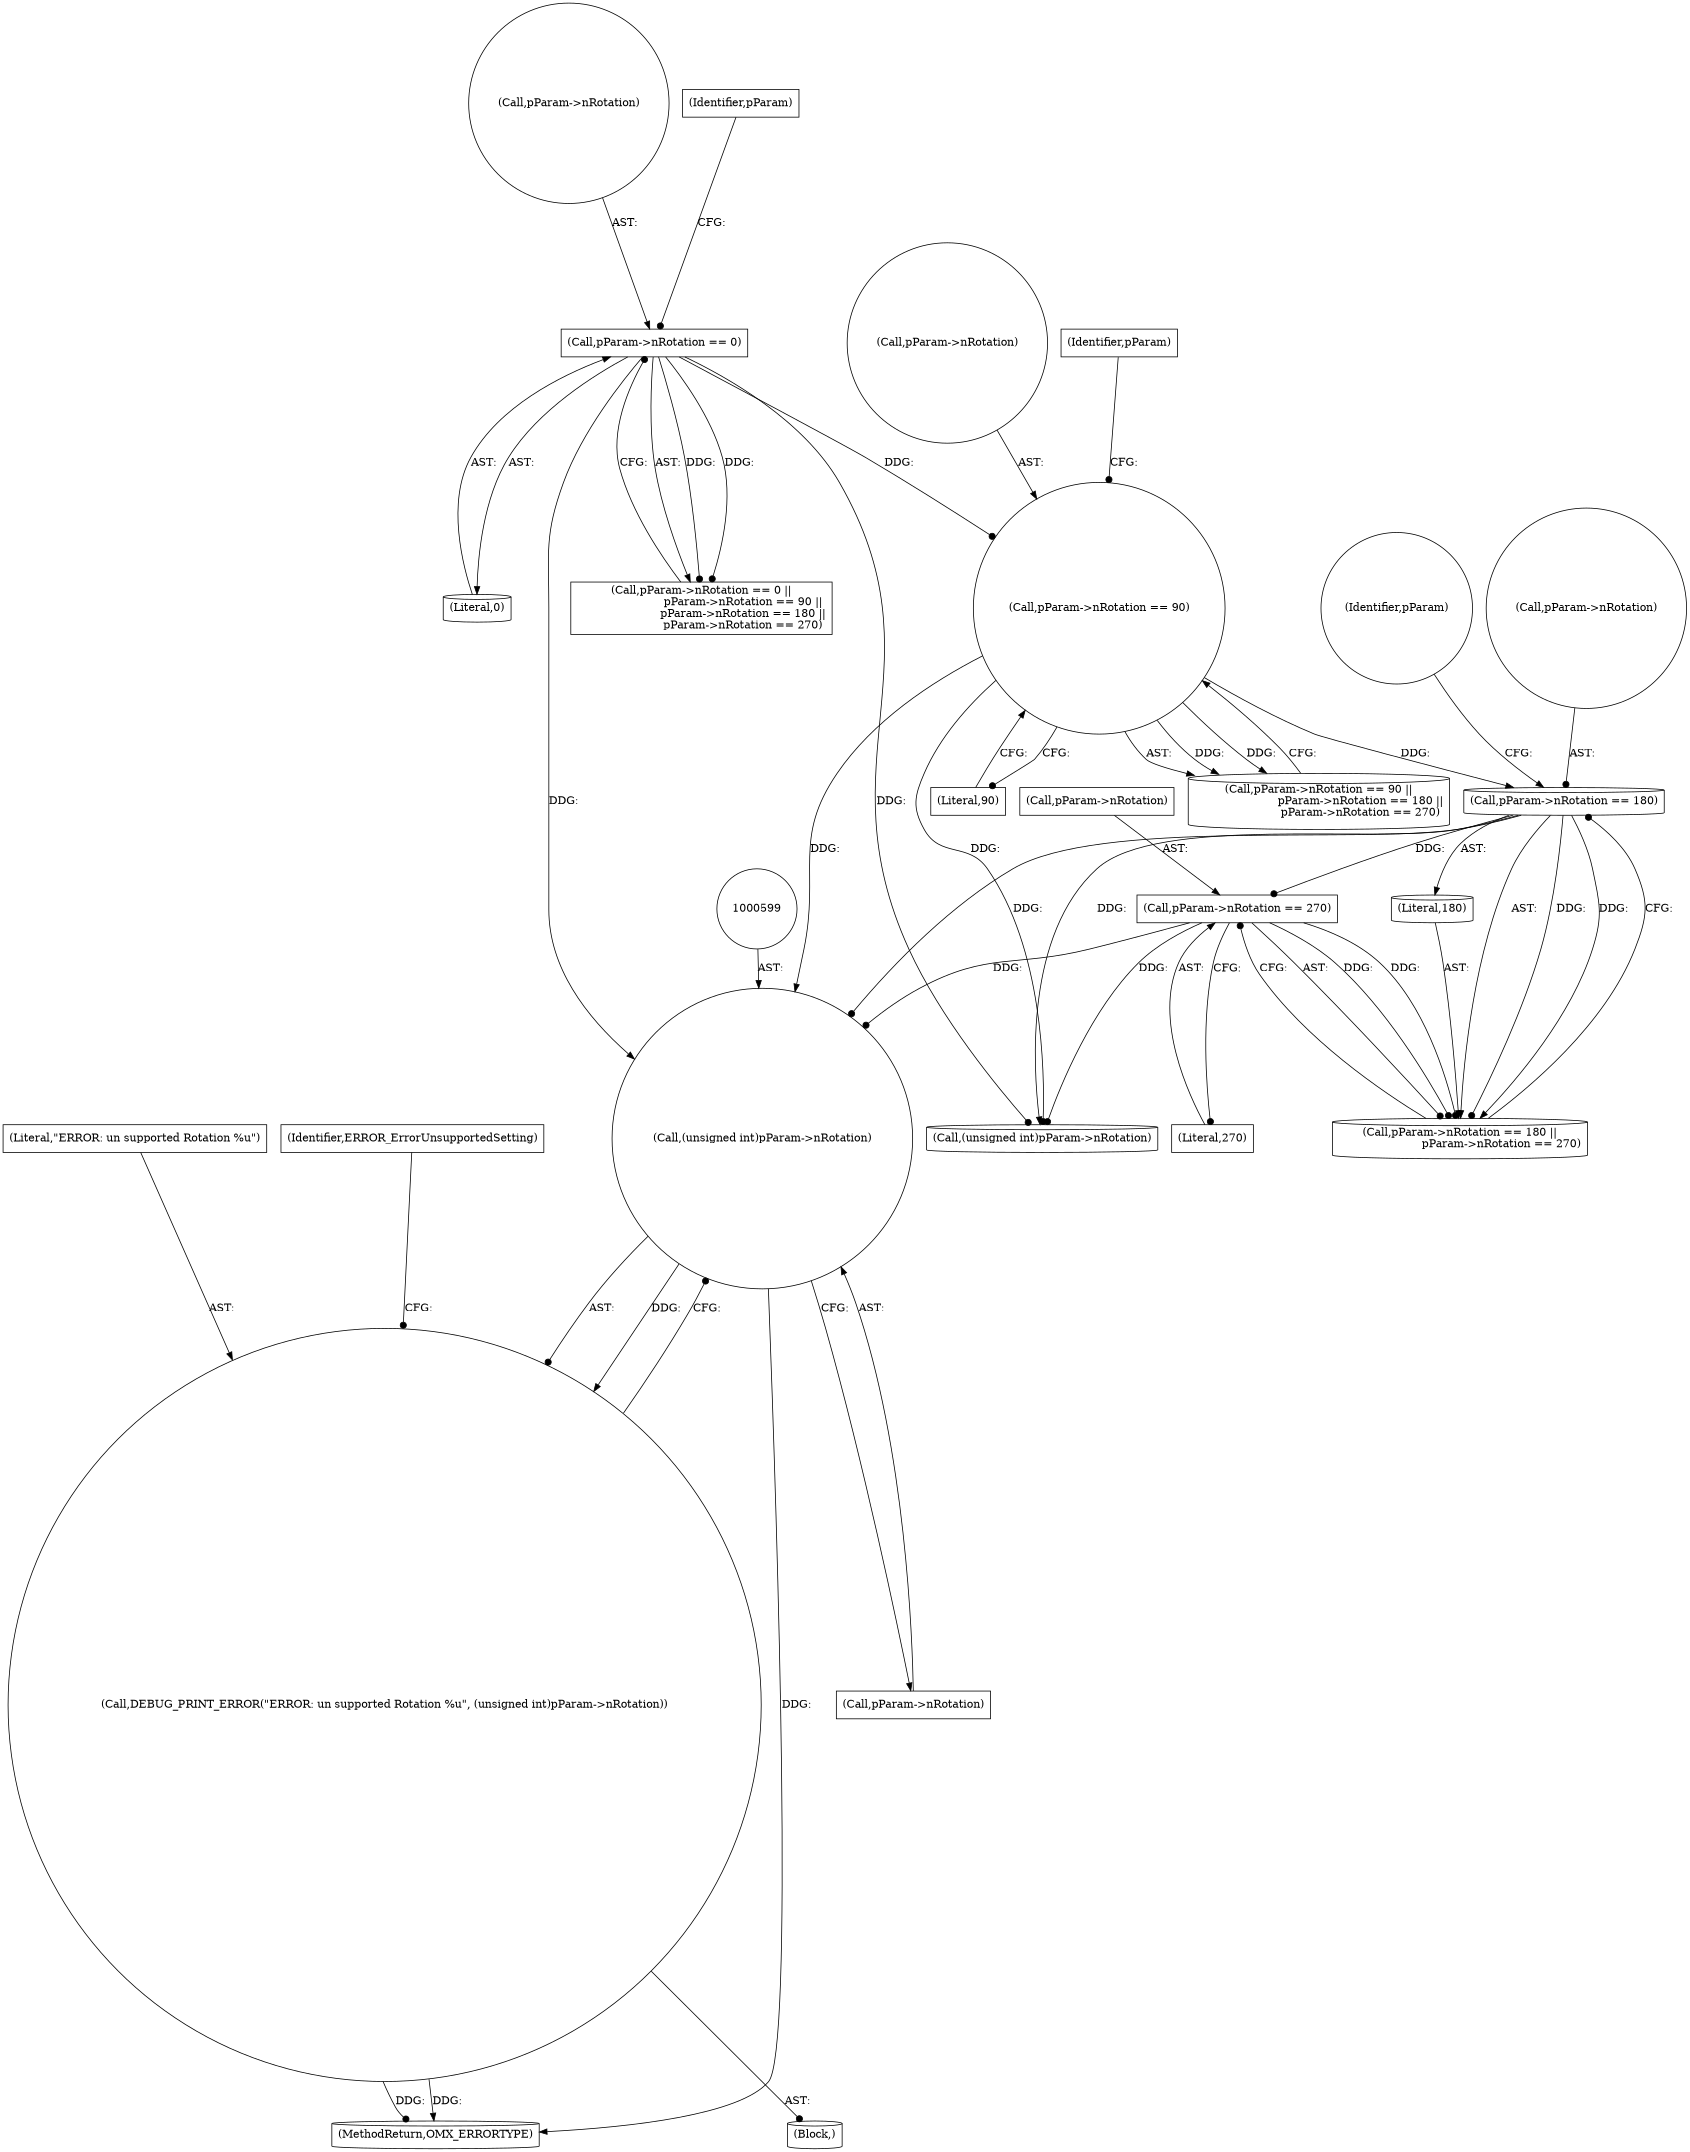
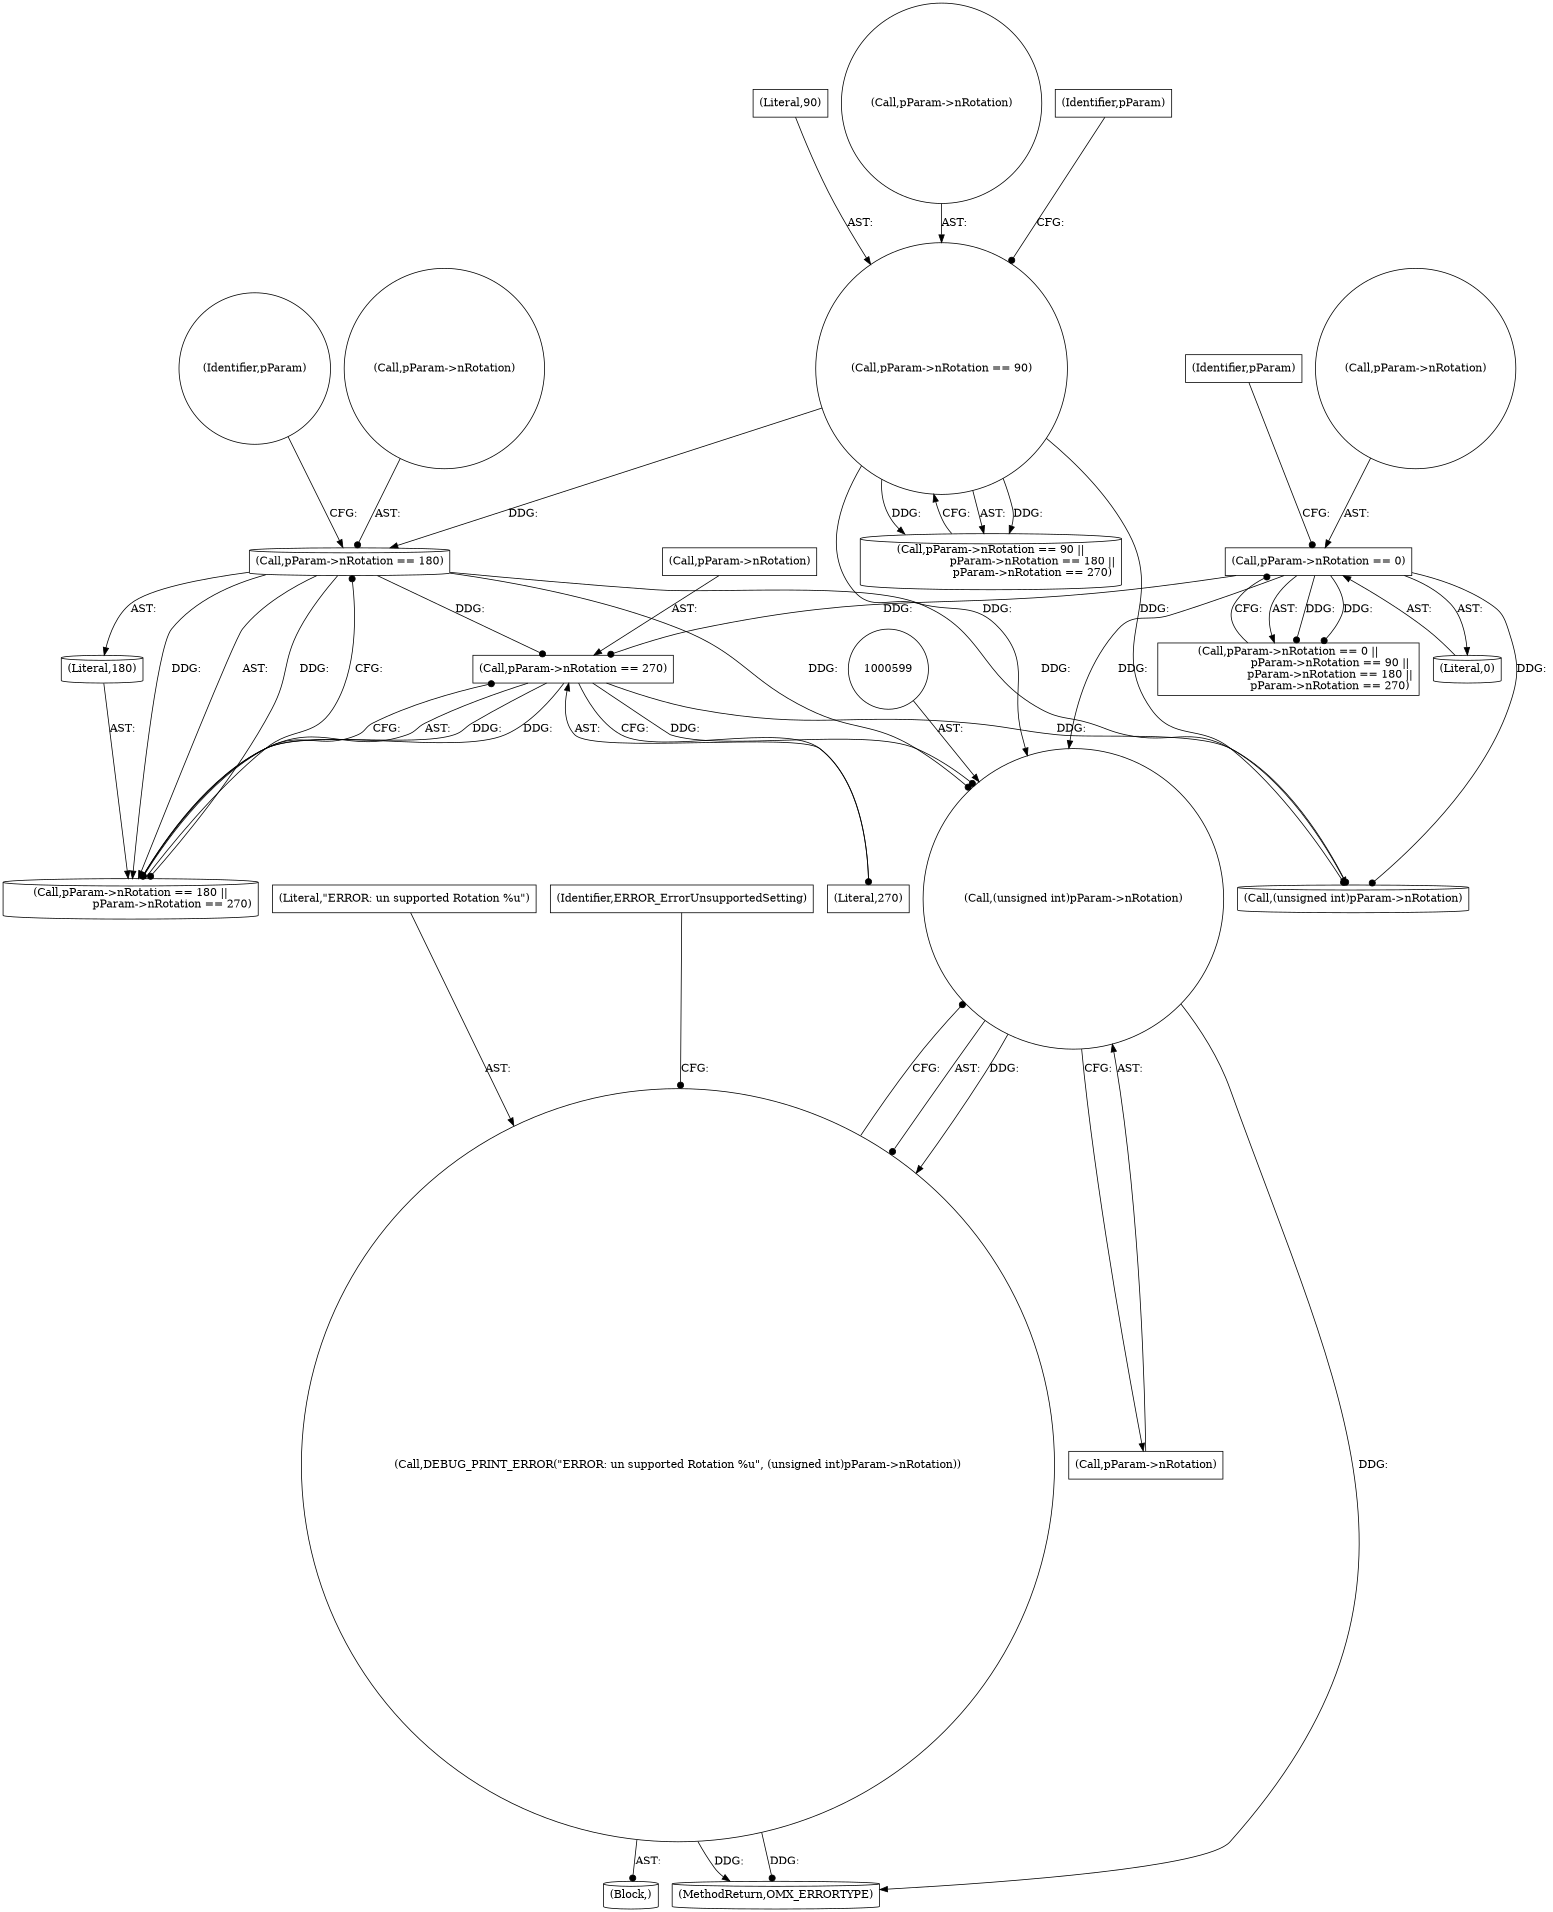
(837, 442) -> (939, 602)
(1016, 754) -> (862, 223)
(1032, 761) -> none
